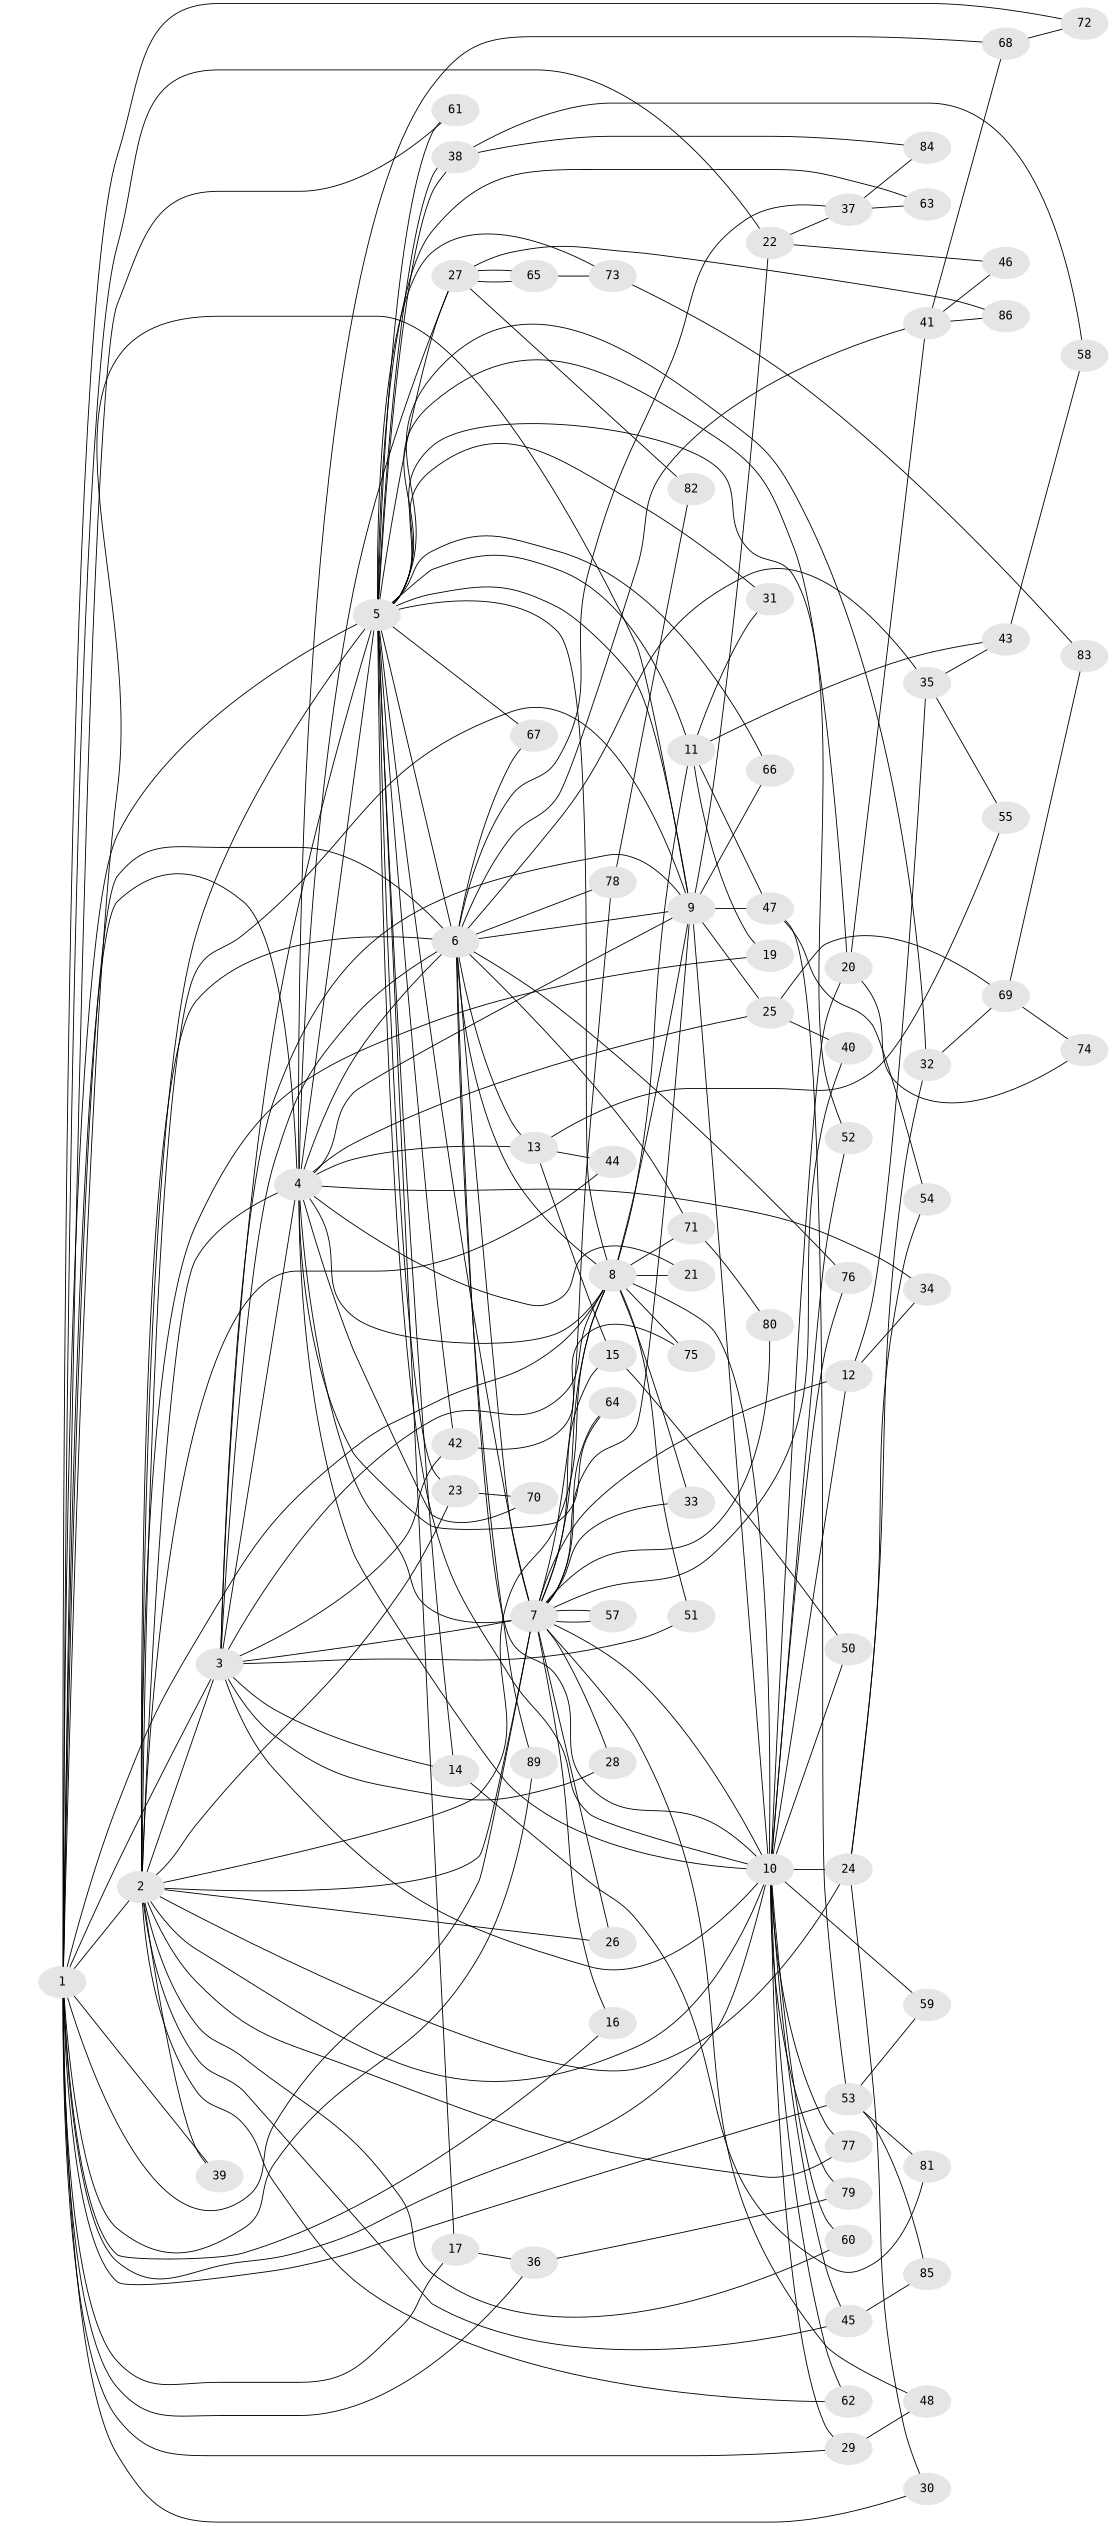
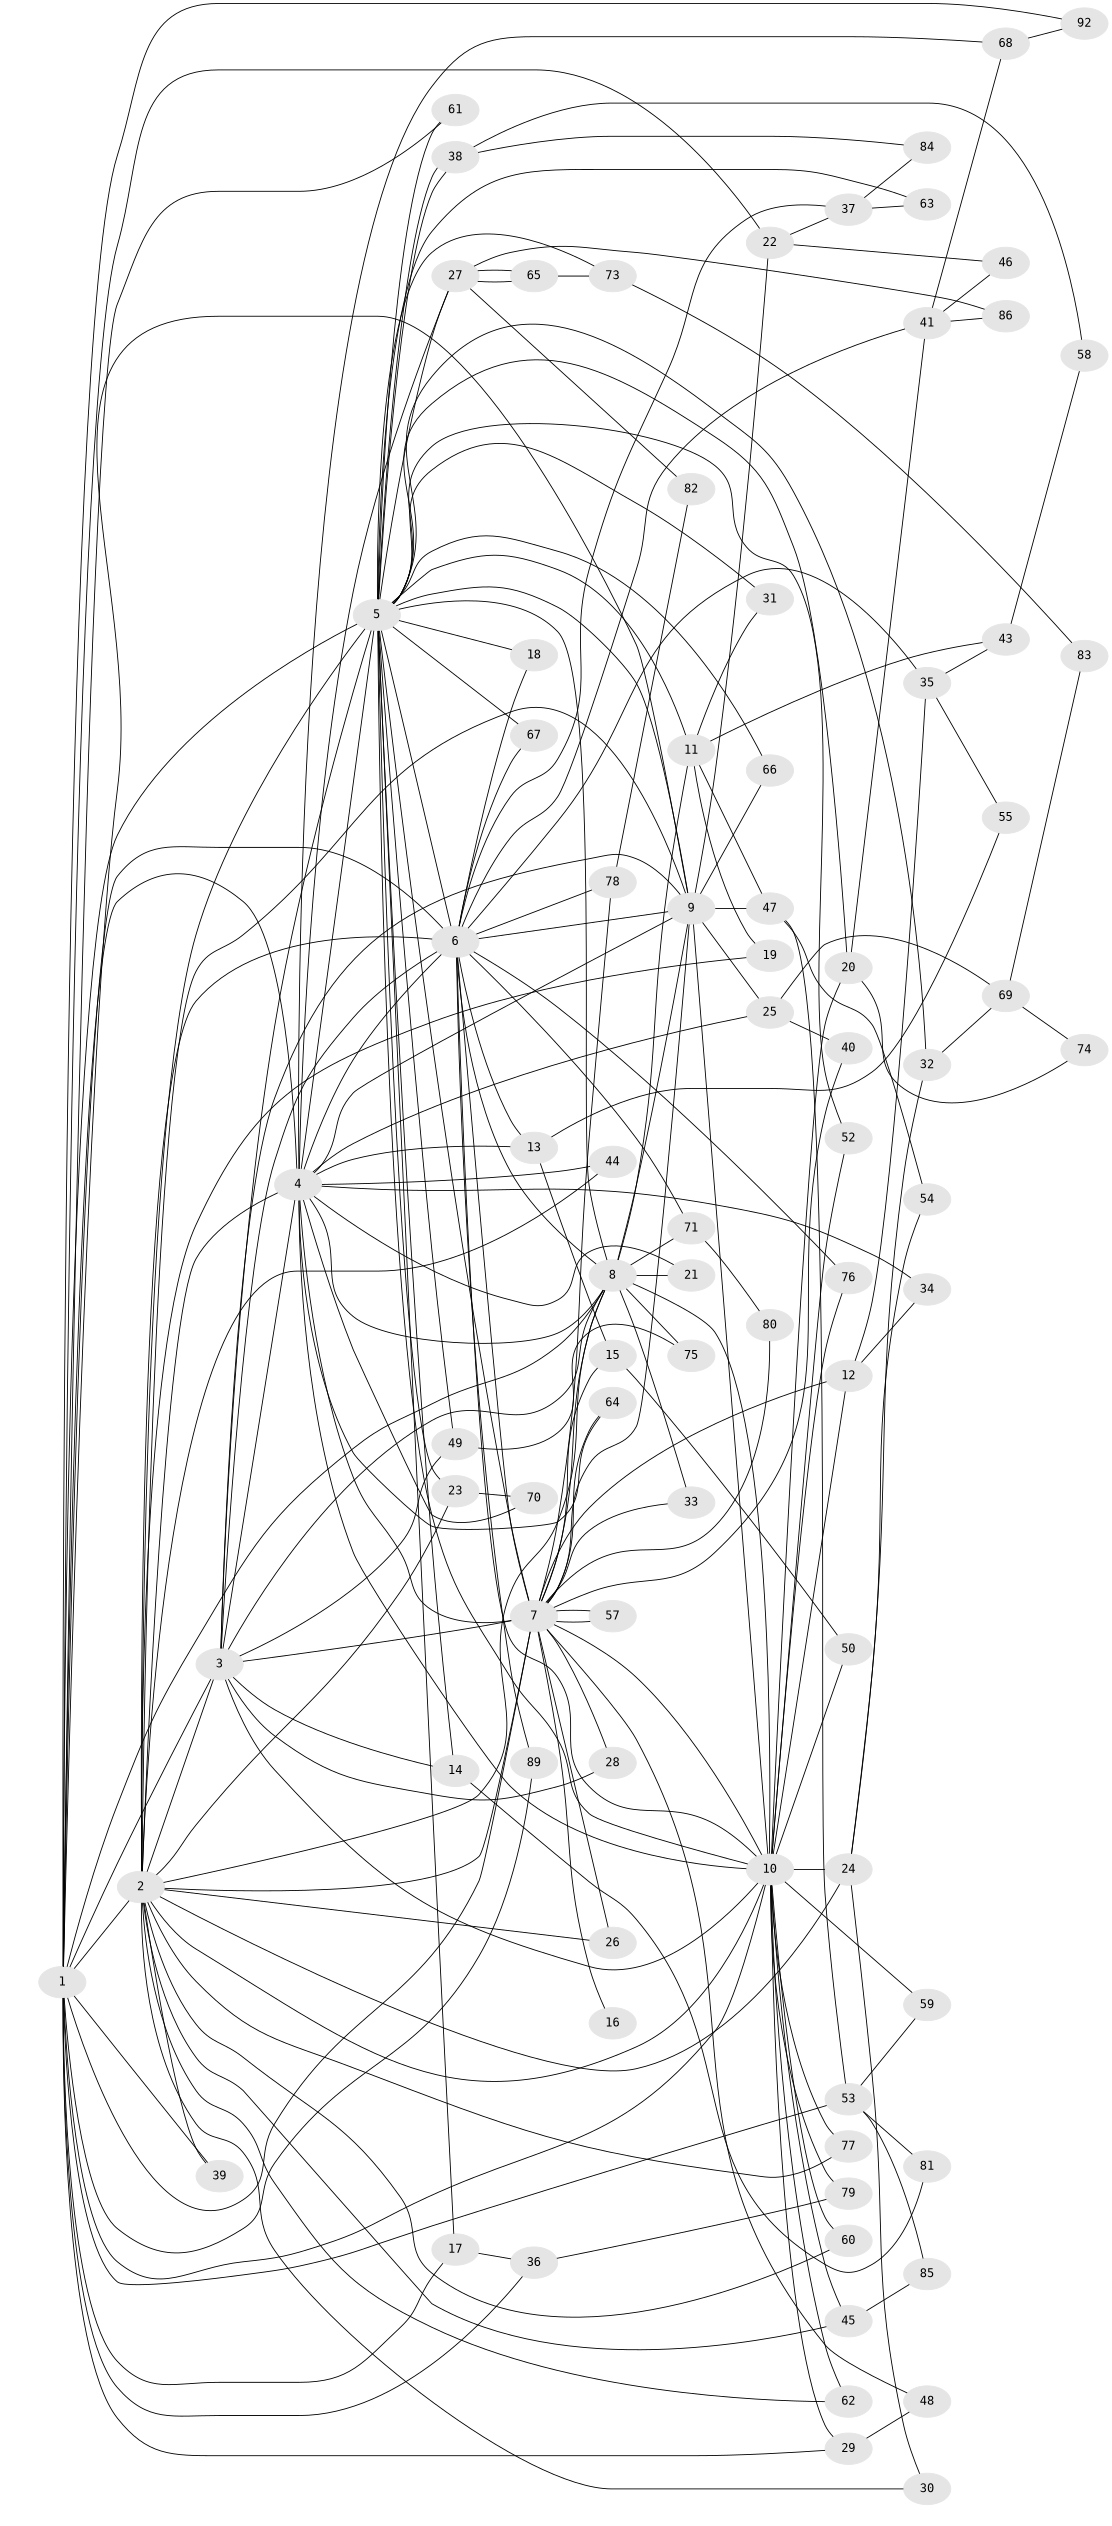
(1084, 24) -> (1084, 24)
none -> (534, 655)
(573, 1155) -> (443, 1180)
(455, 1444) -> (455, 1444)
(691, 1616) -> none
(256, 2249) -> none
(268, 2522) -> (386, 2365)
